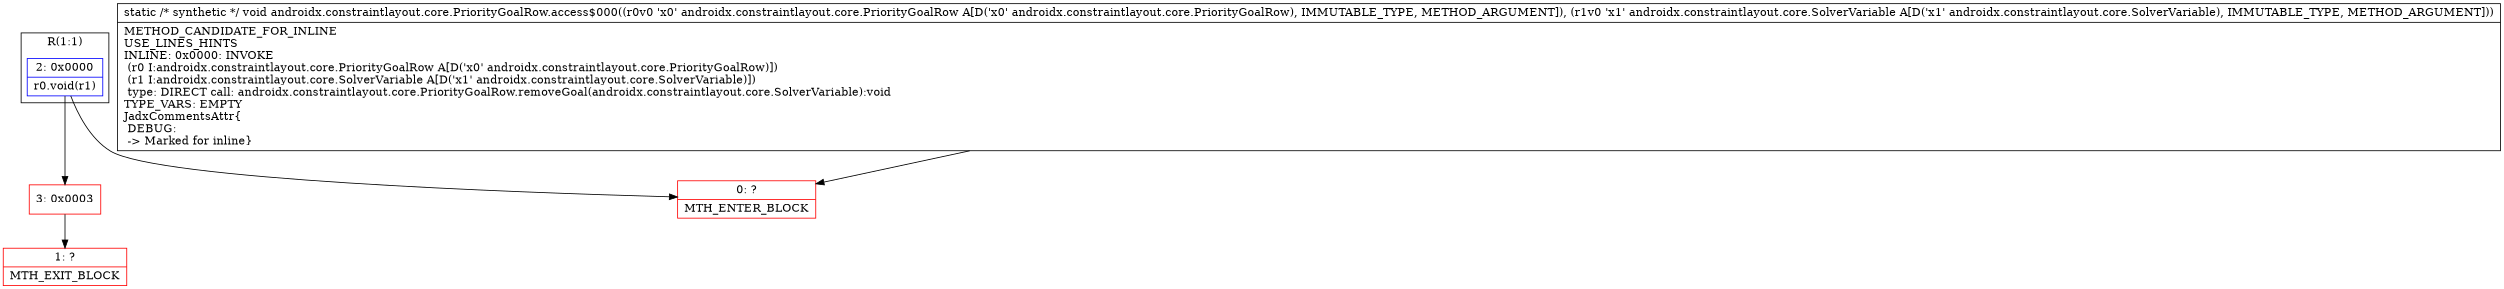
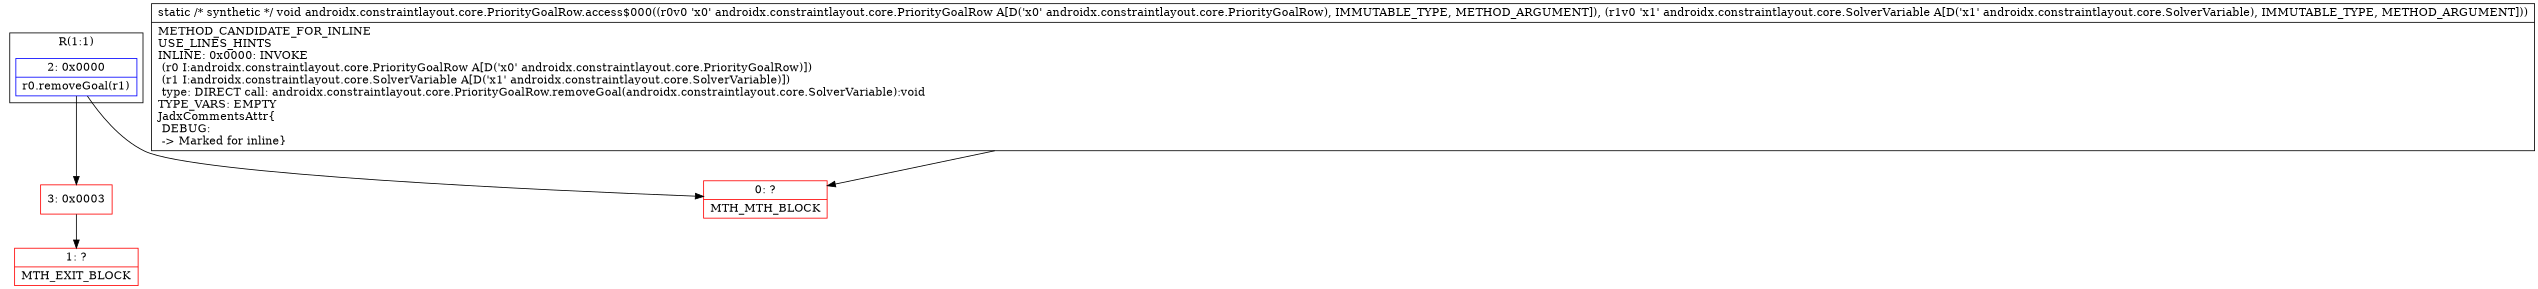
(65, 86) -> (76, 86)
(747, 208) -> (765, 208)
